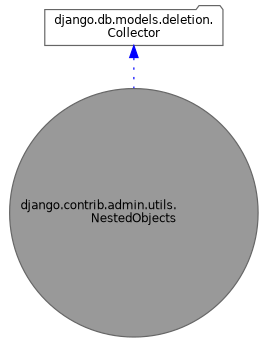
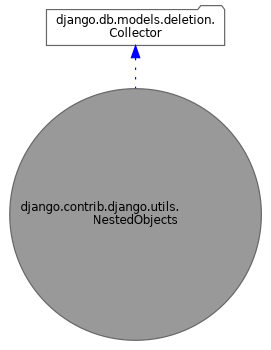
(134, 213) -> (136, 214)
